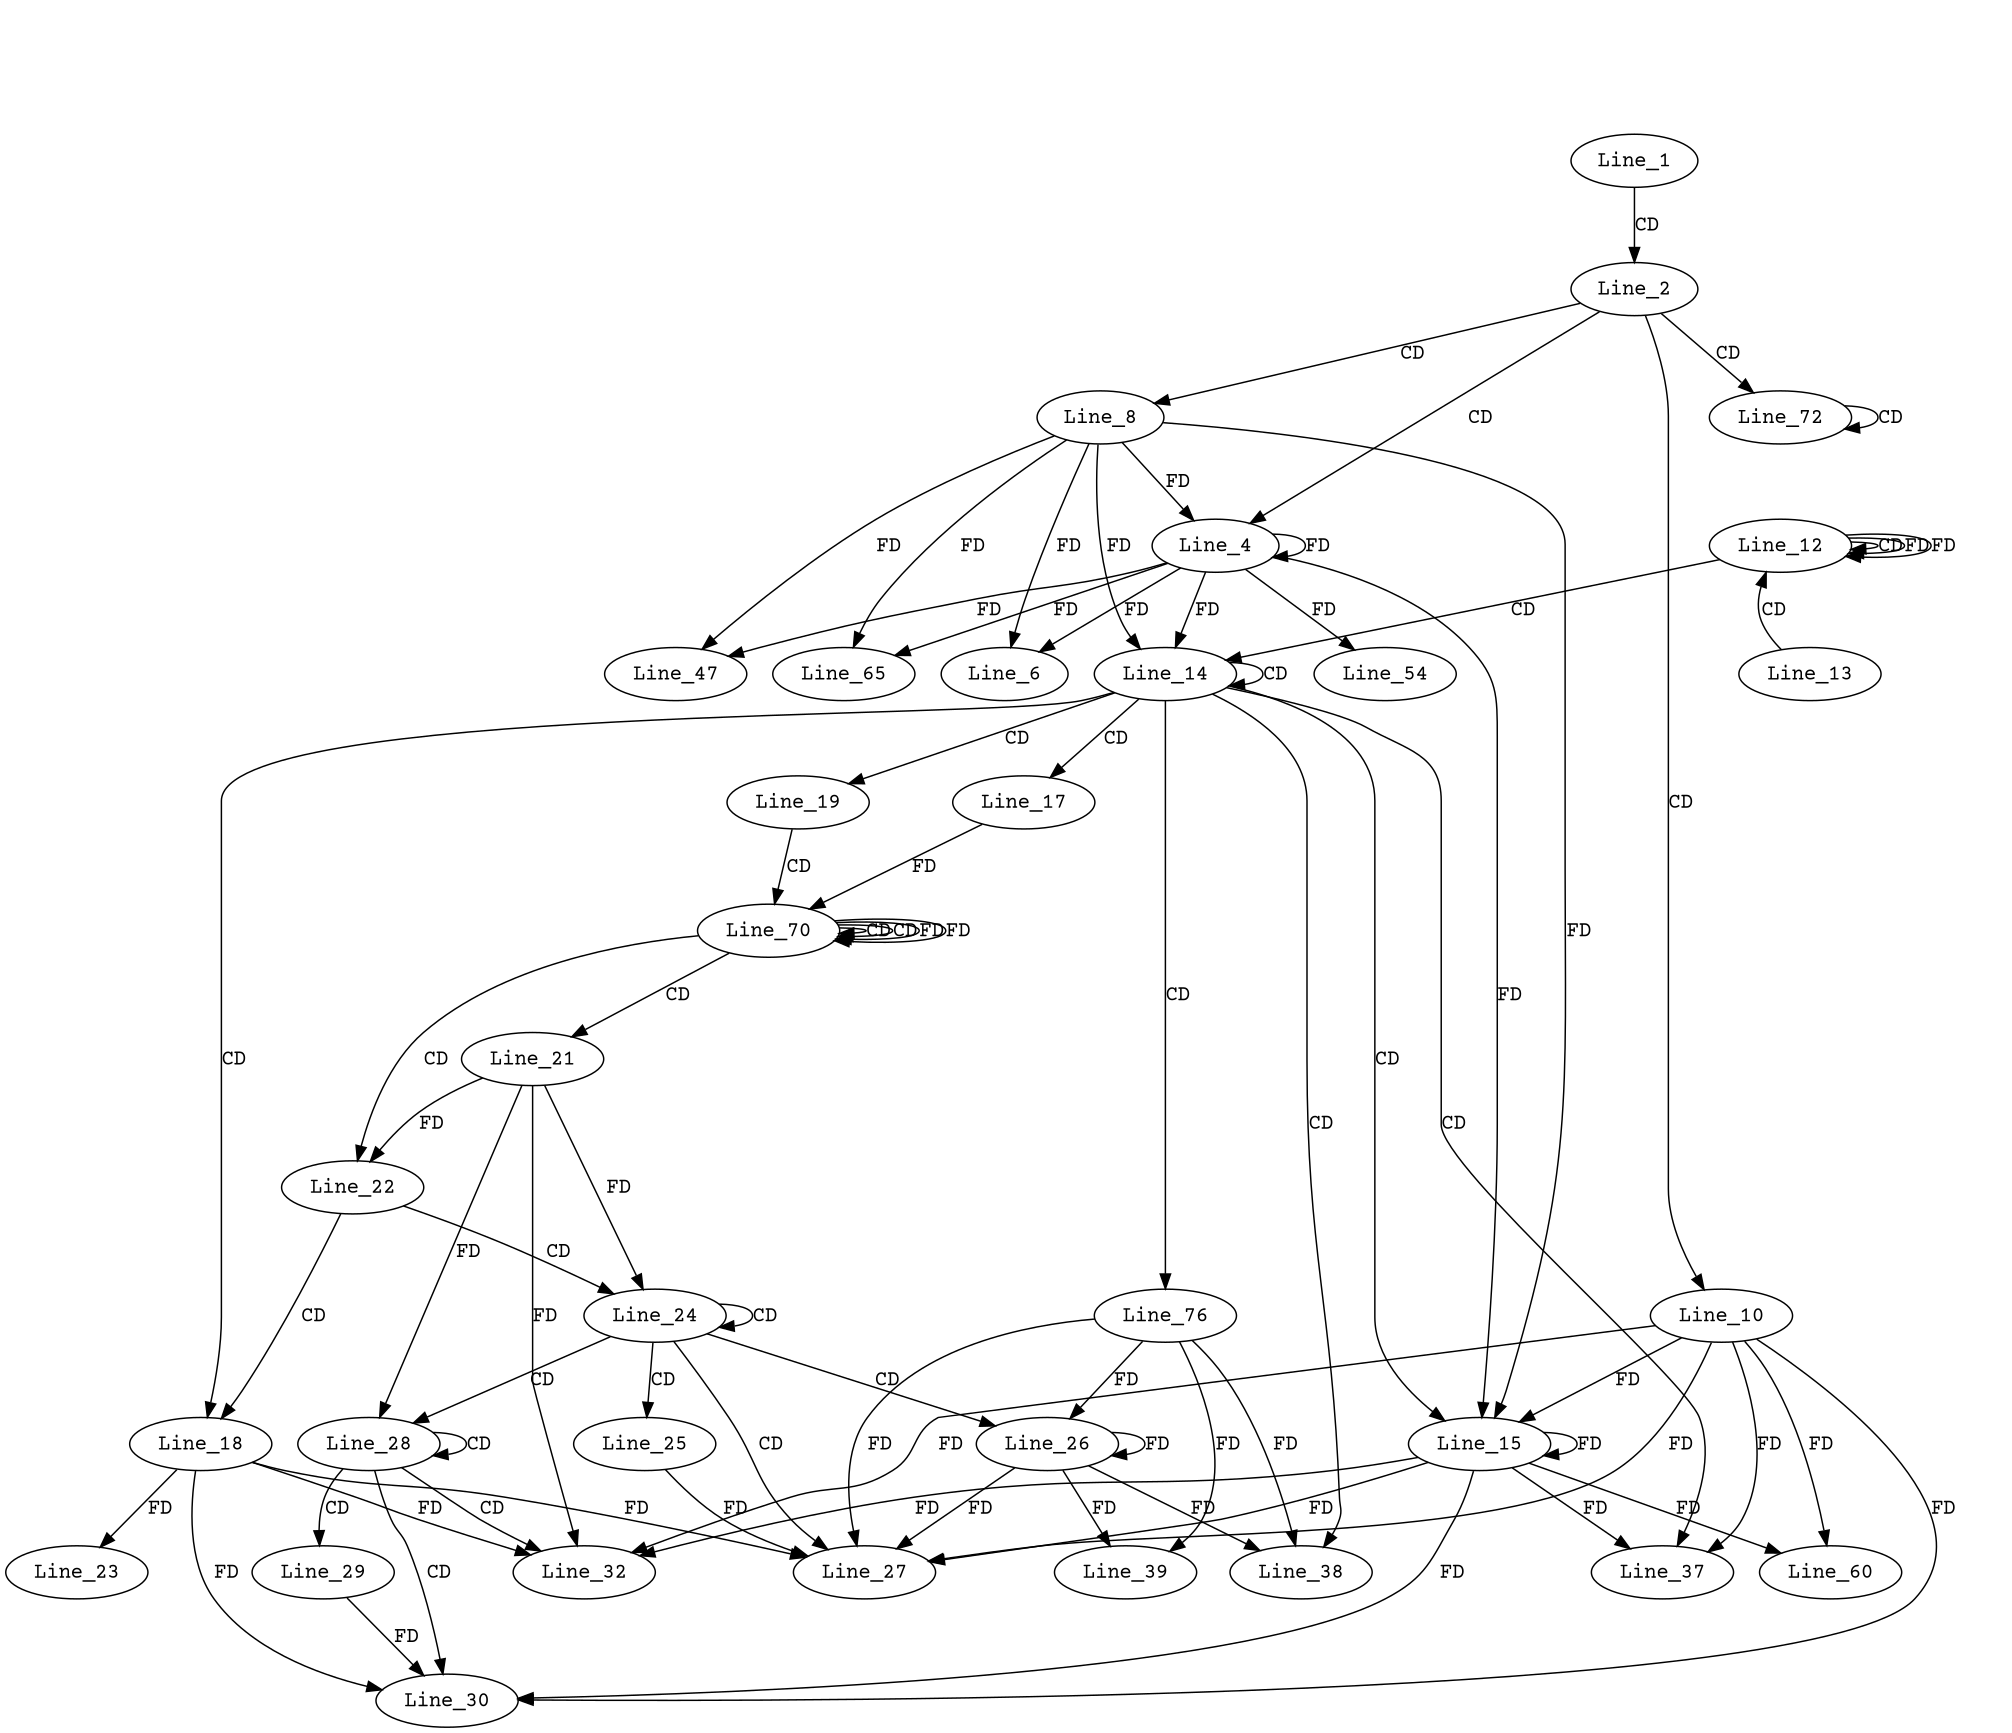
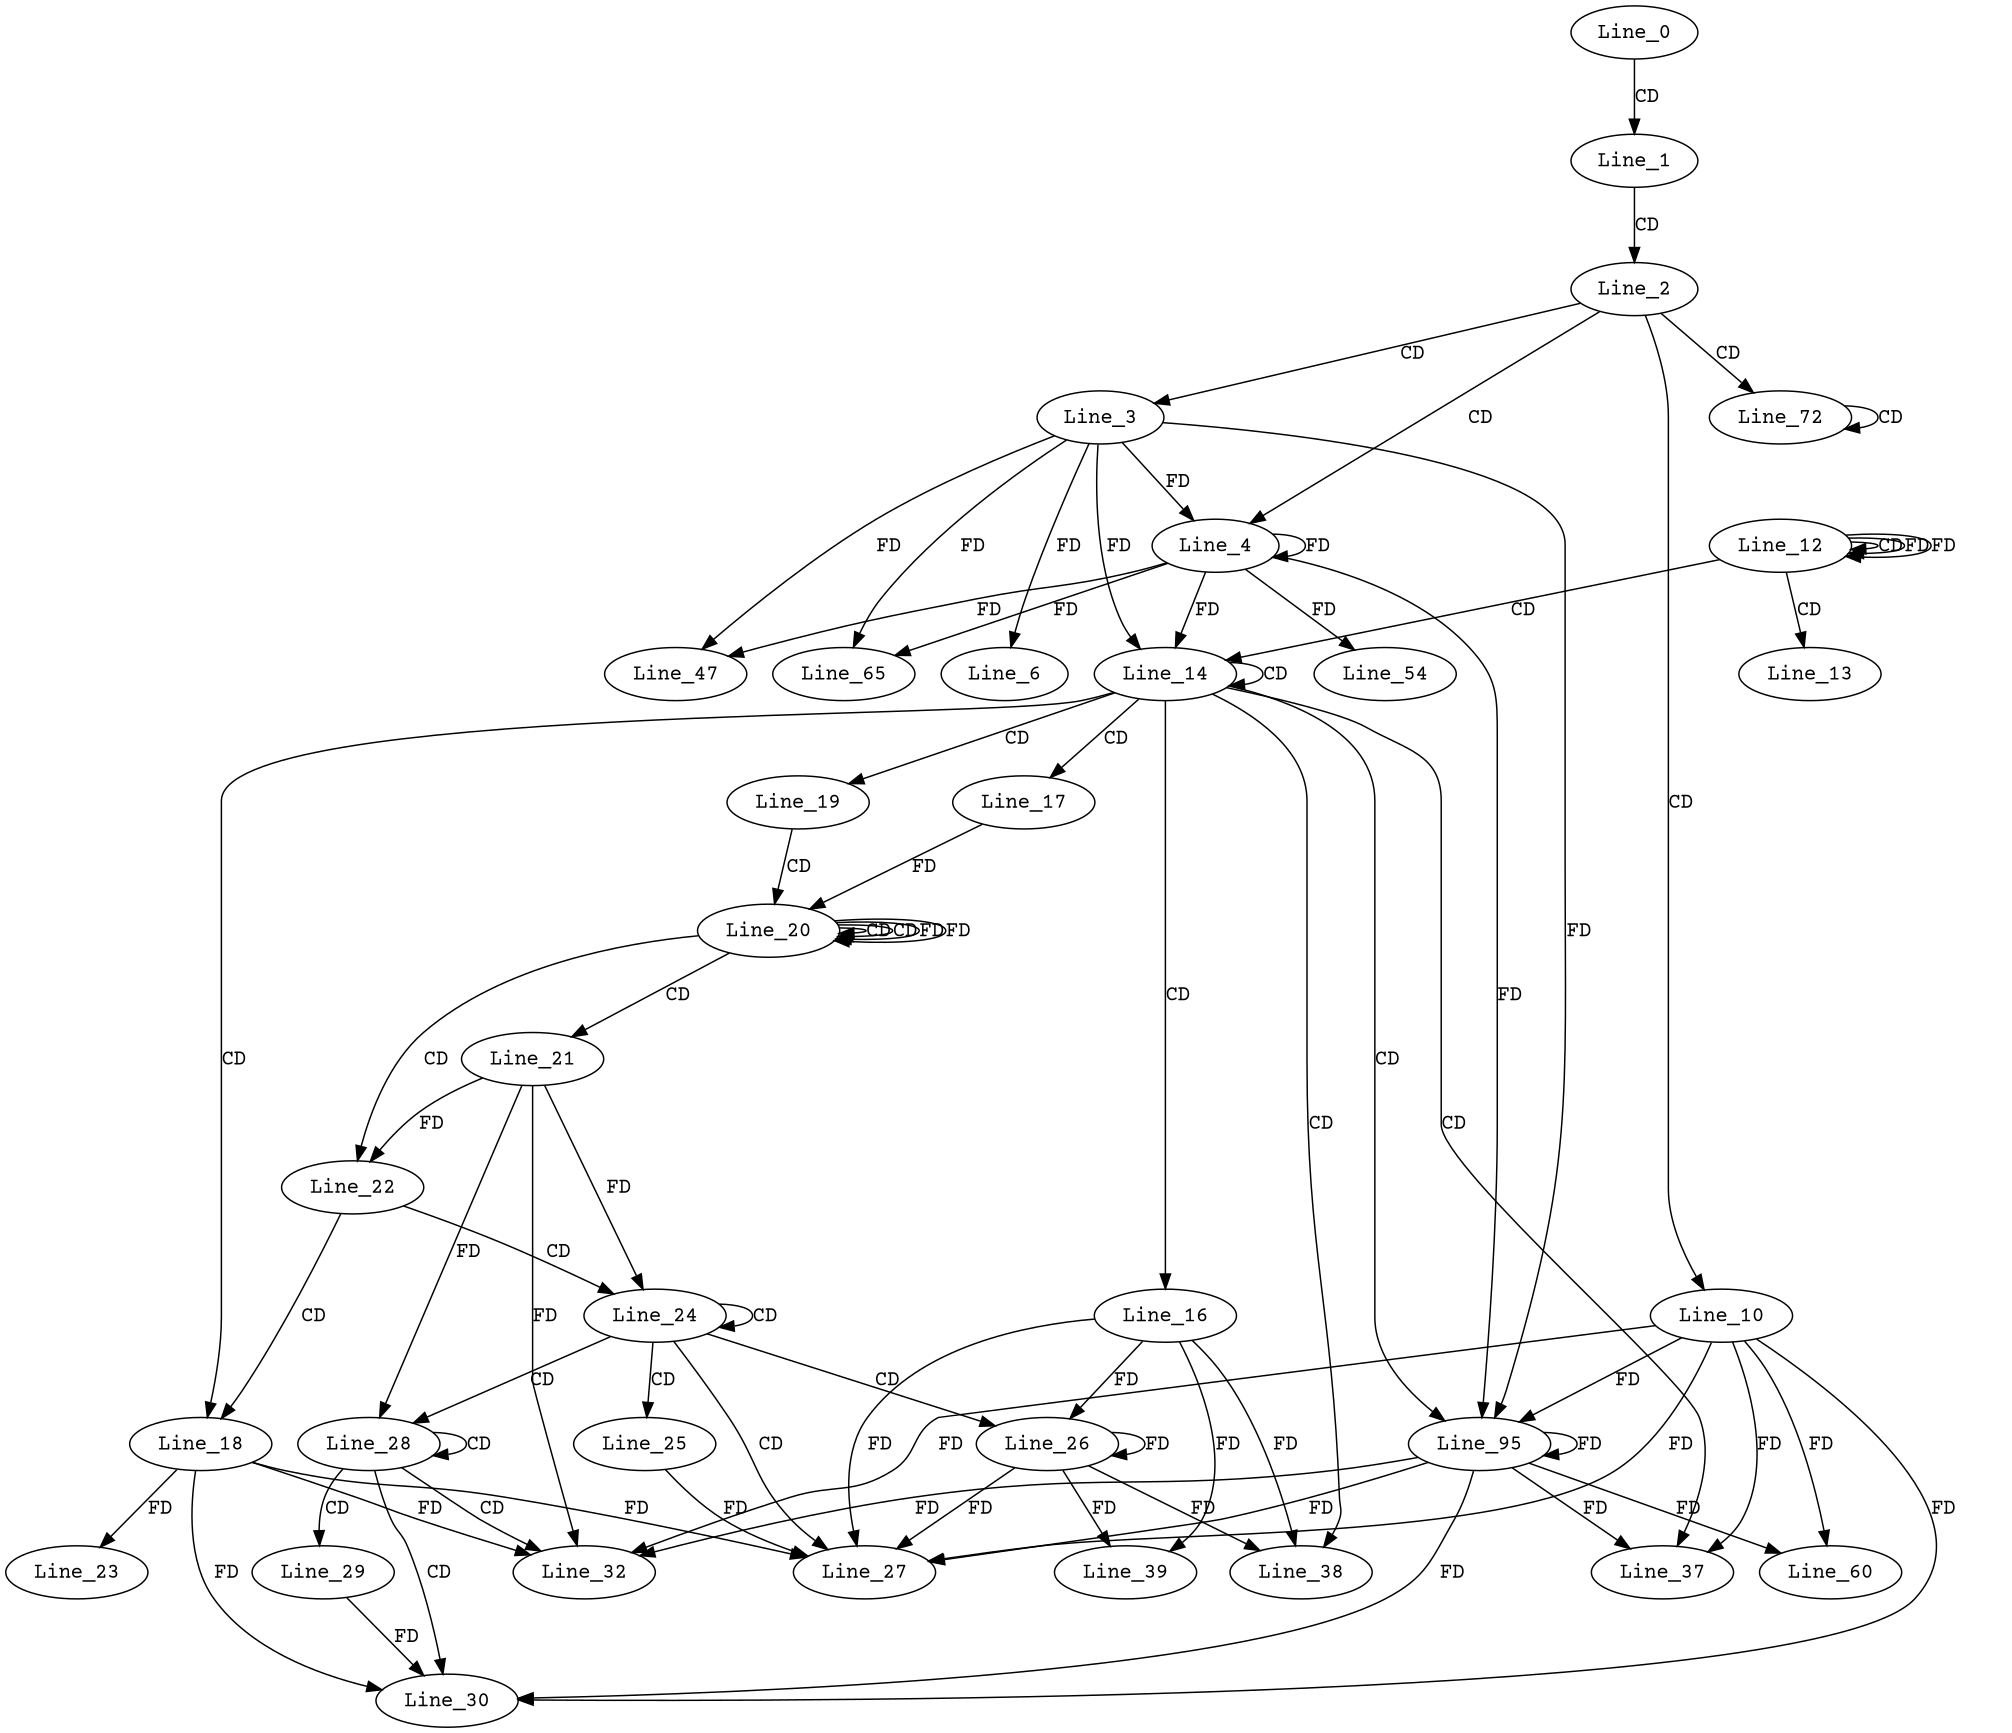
none -> (1634, 32)
(1100, 417) -> (1100, 417)
(1126, 600) -> none
(1761, 621) -> (1794, 602)
(769, 931) -> (769, 931)
(1165, 1316) -> (1165, 1316)
(1480, 1444) -> (1480, 1444)
